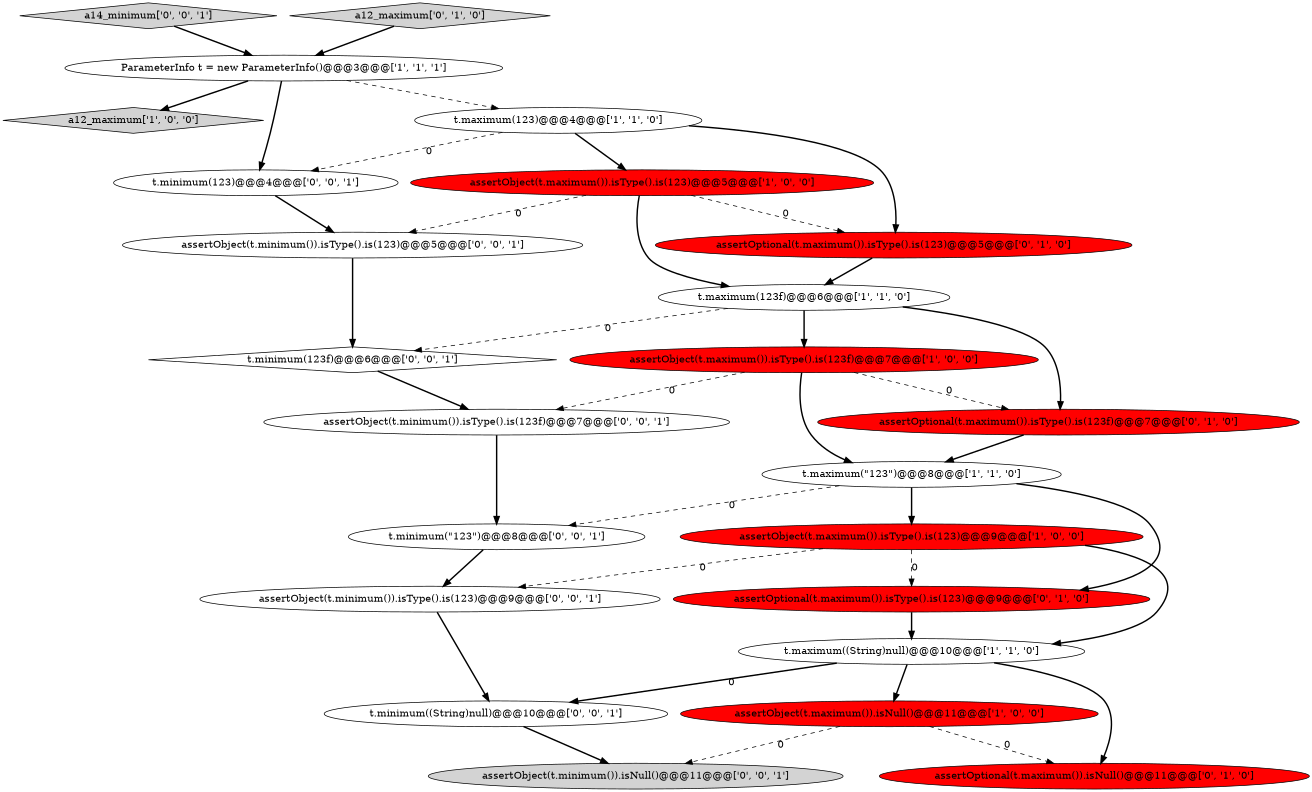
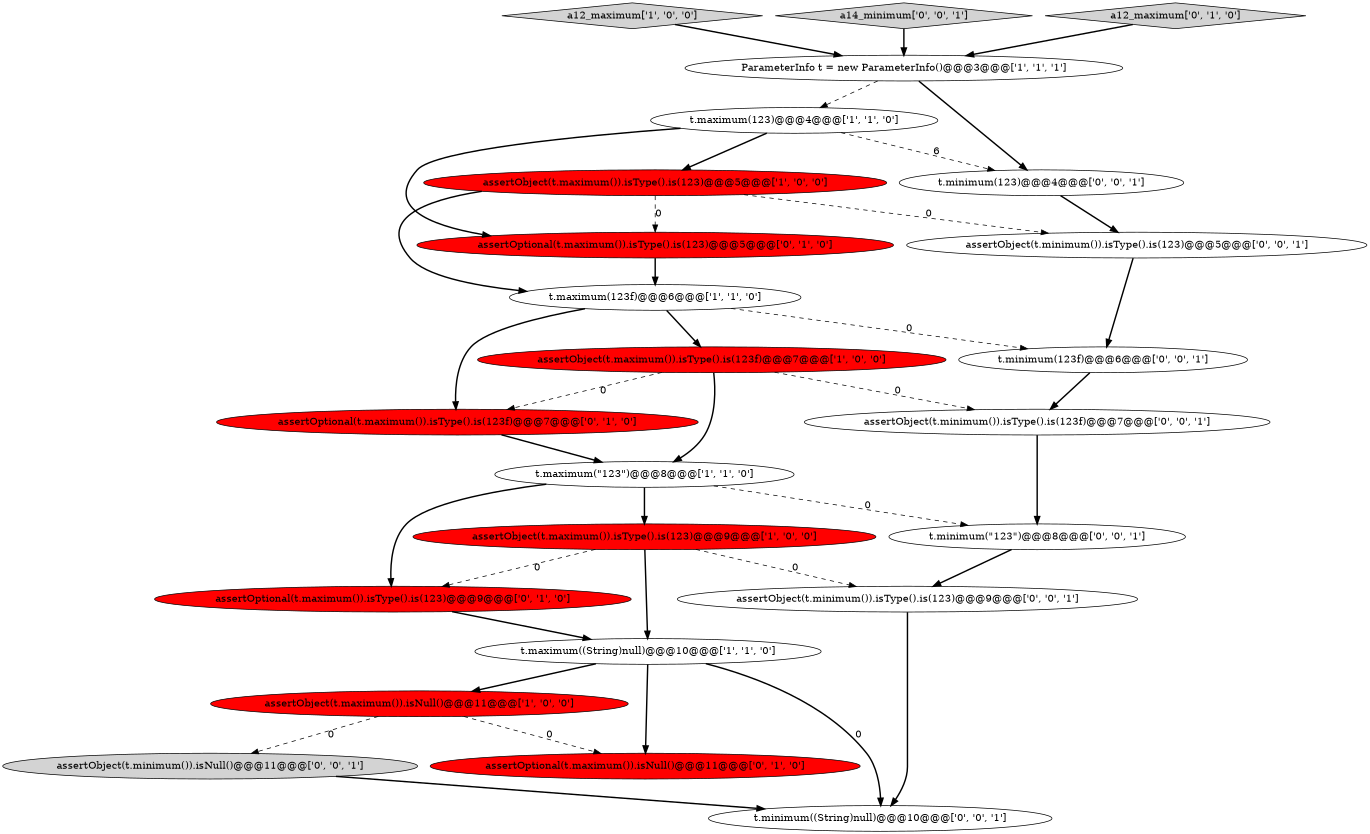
(208, 94) -> (755, 39)
(429, 152) -> (937, 152)
(353, 360) -> (1103, 360)
(562, 743) -> (546, 792)
